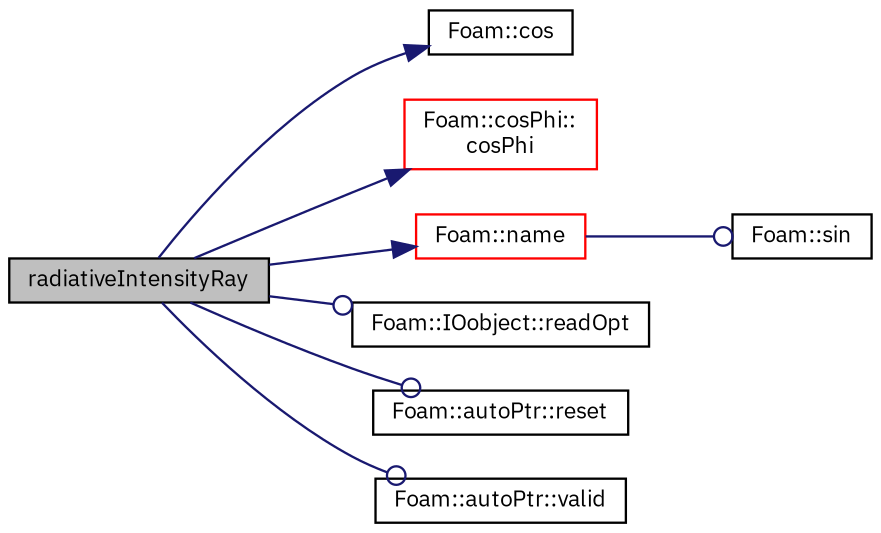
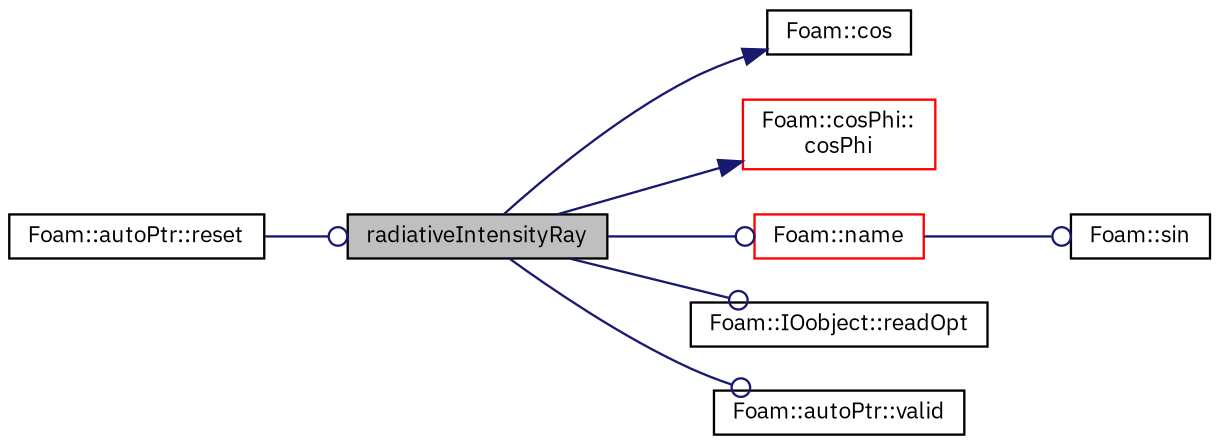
(331, 257) -> (672, 236)
(295, 347) -> (297, 236)
